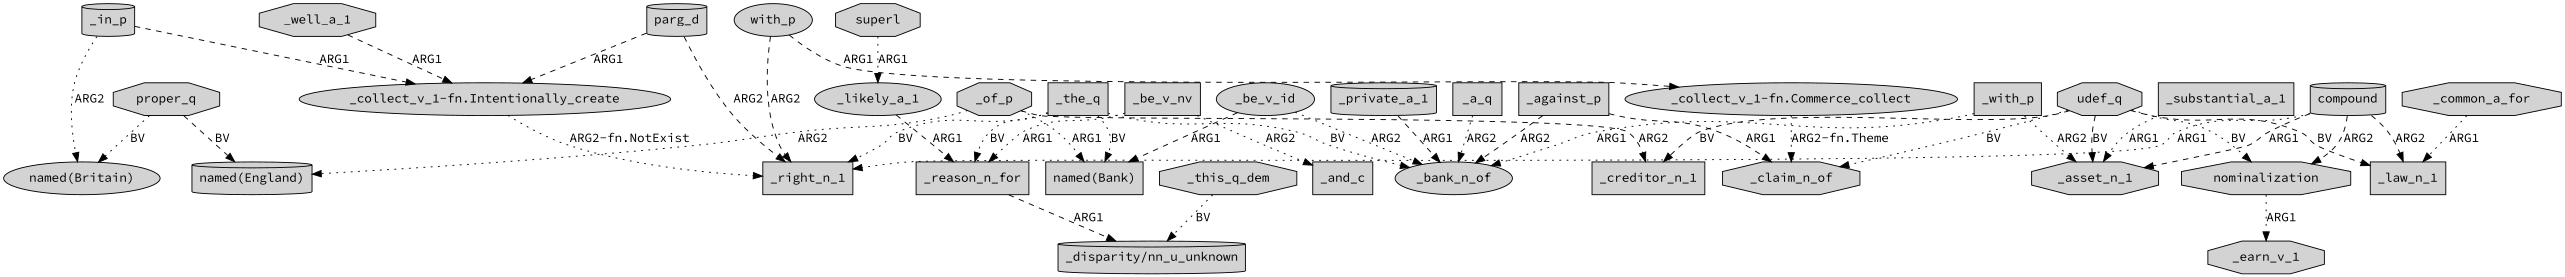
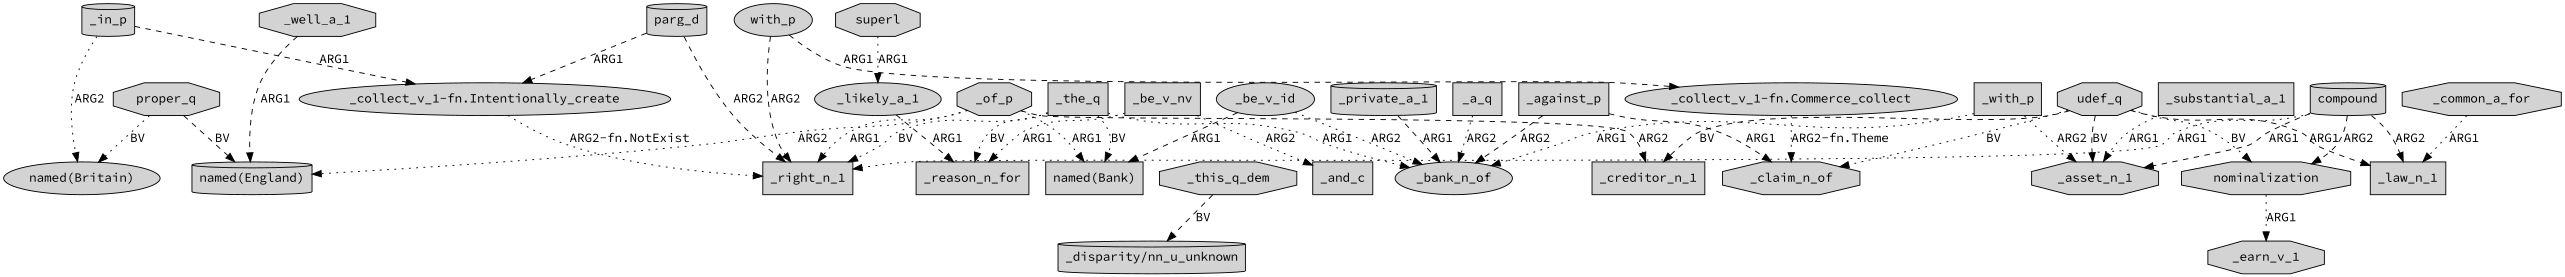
(396, 57) -> (258, 88)
none -> (891, 120)
(1338, 139) -> (1338, 139)
(2325, 139) -> (2325, 139)
(1193, 215) -> (1193, 215)
(1058, 216) -> none
